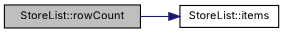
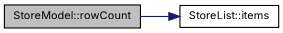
(72, 16) -> (72, 16)
